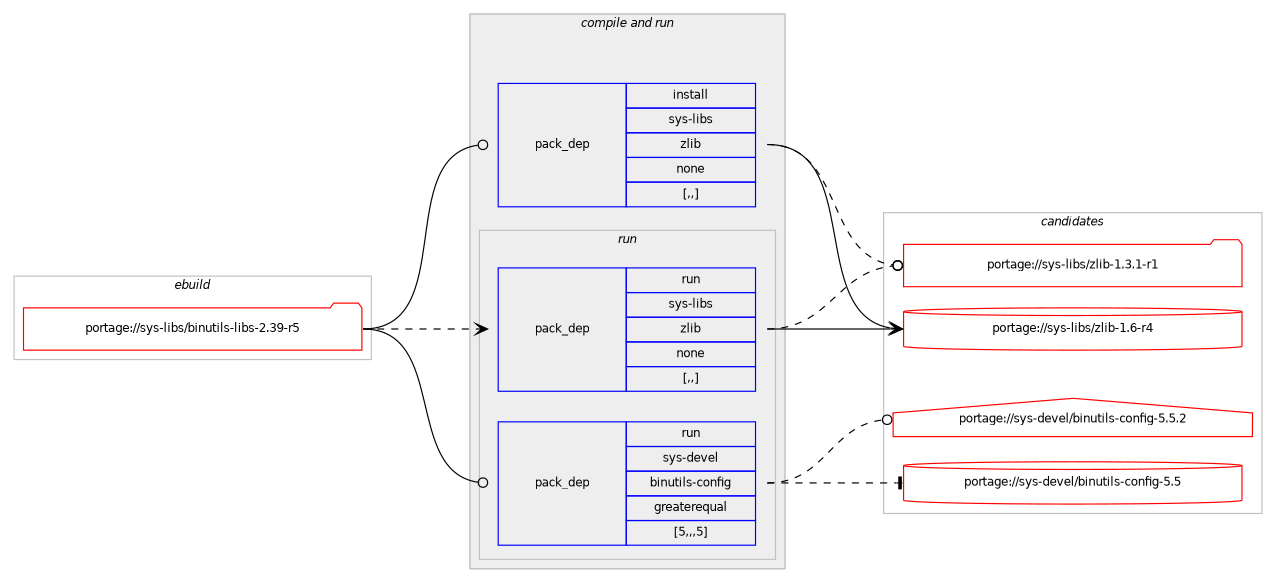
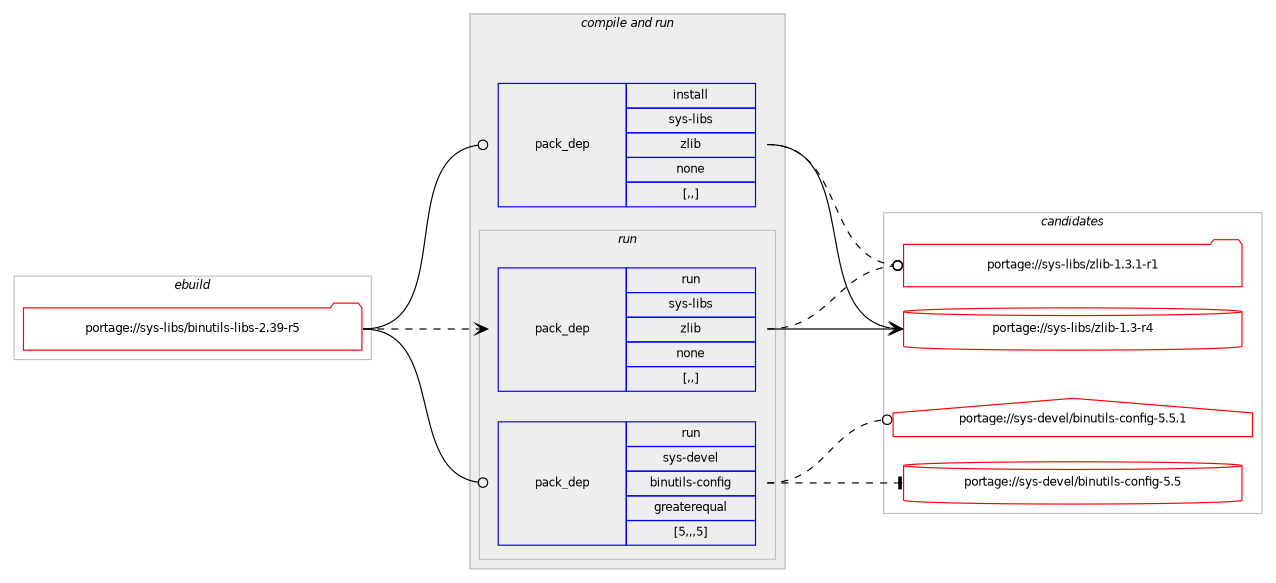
(1073, 329) -> (1073, 329)
(1073, 419) -> (1073, 419)
